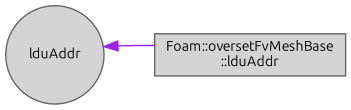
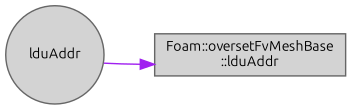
(136, 46) -> (122, 64)
